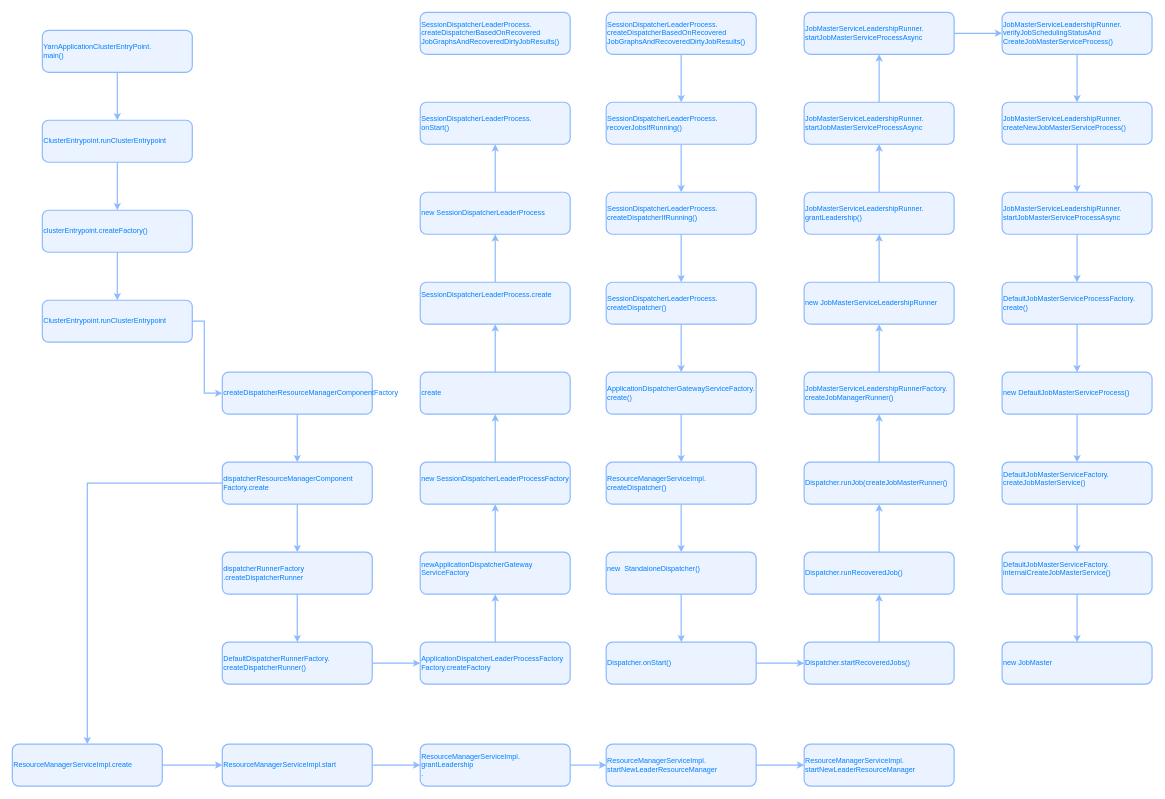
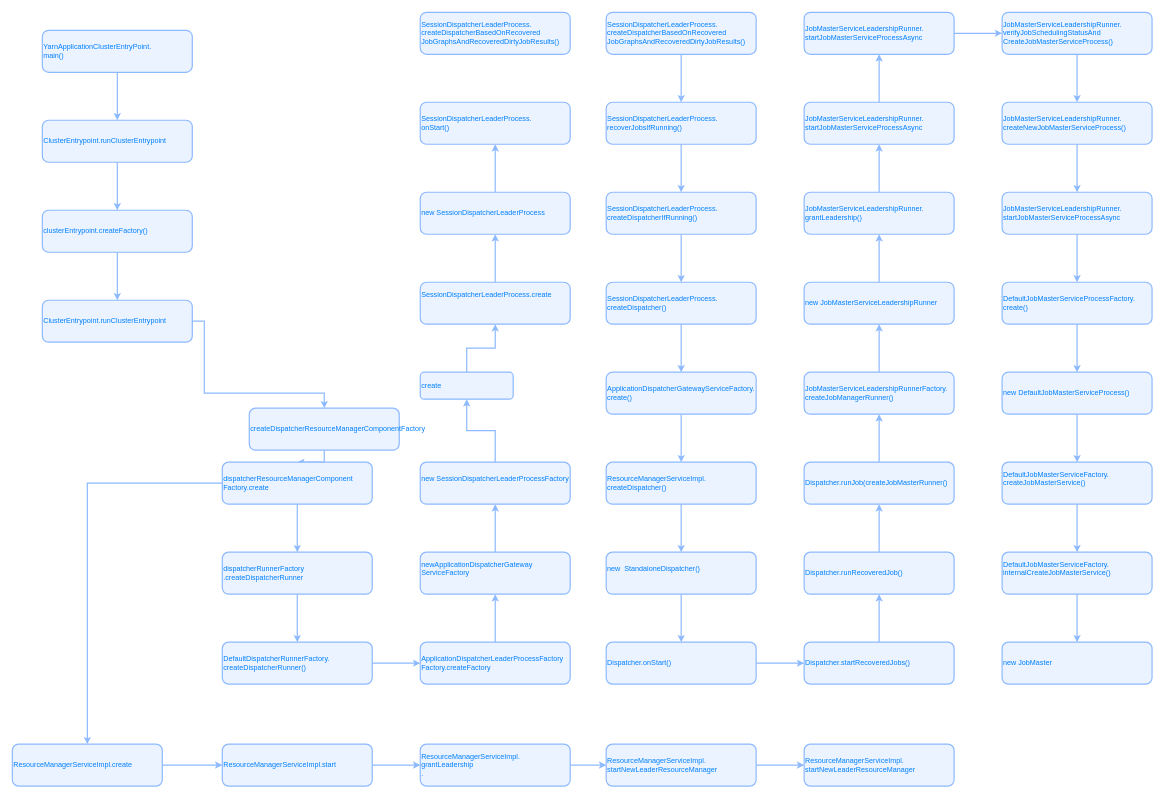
(297, 393) -> (324, 429)
(495, 393) -> (467, 386)
